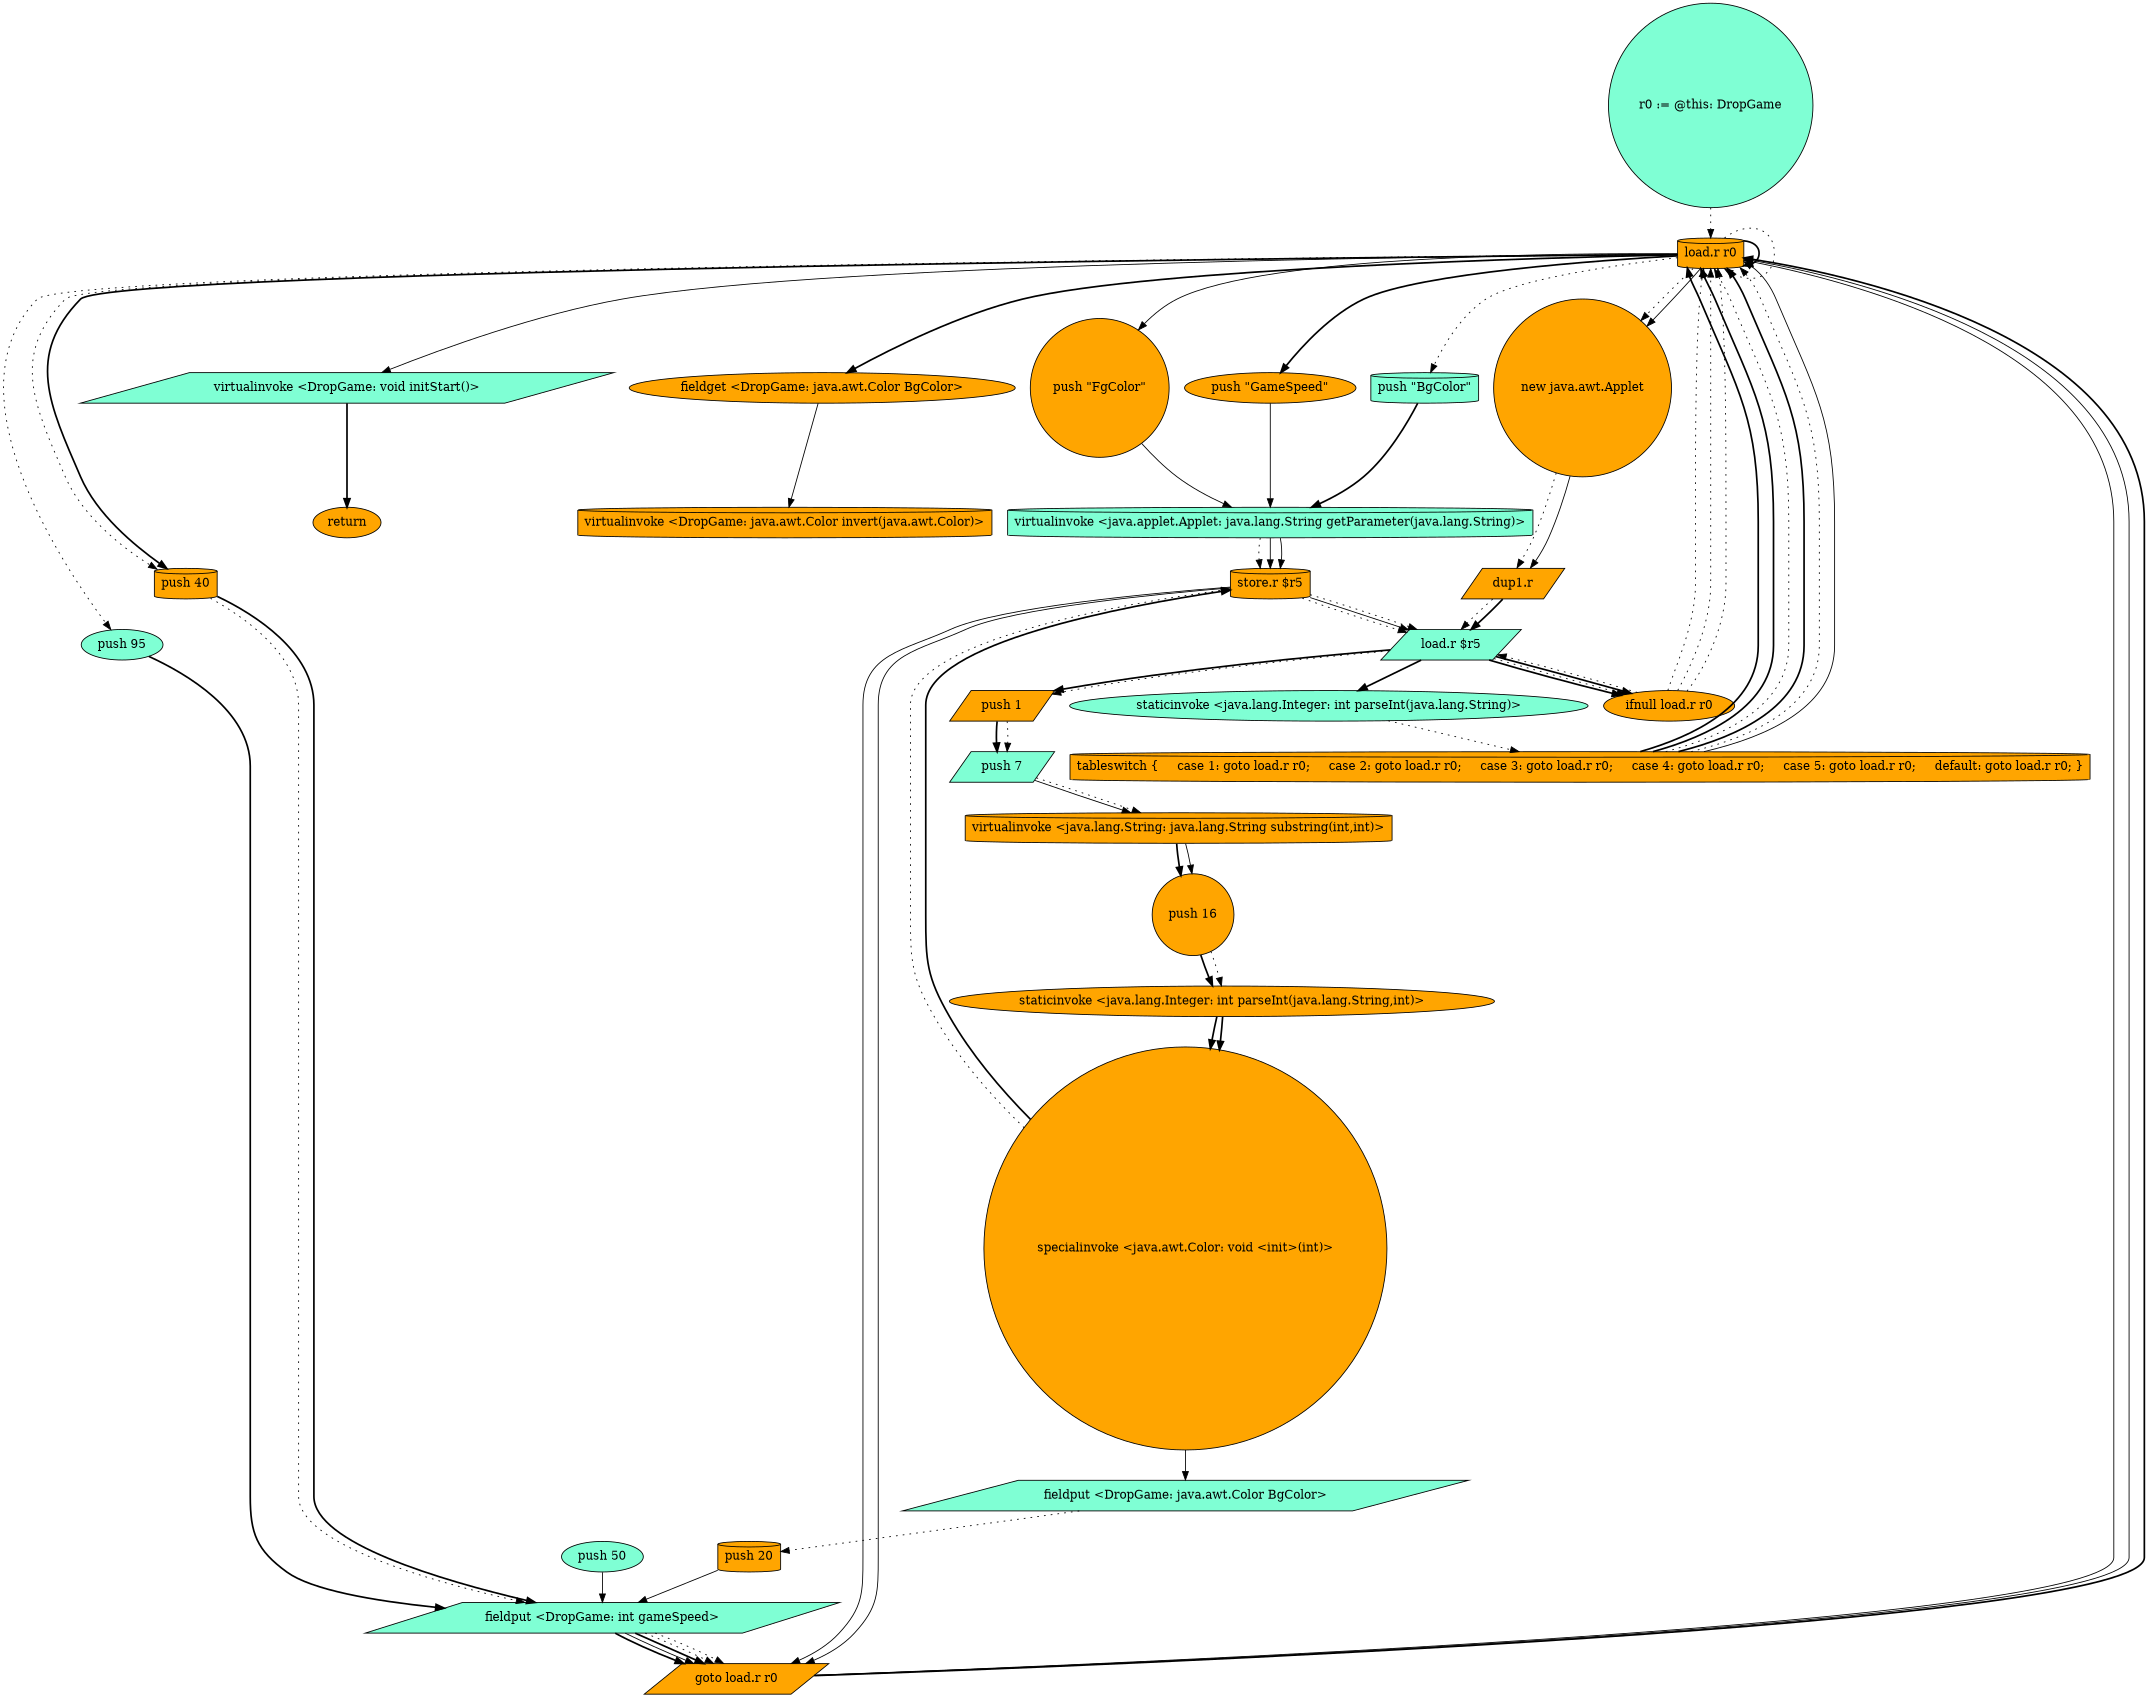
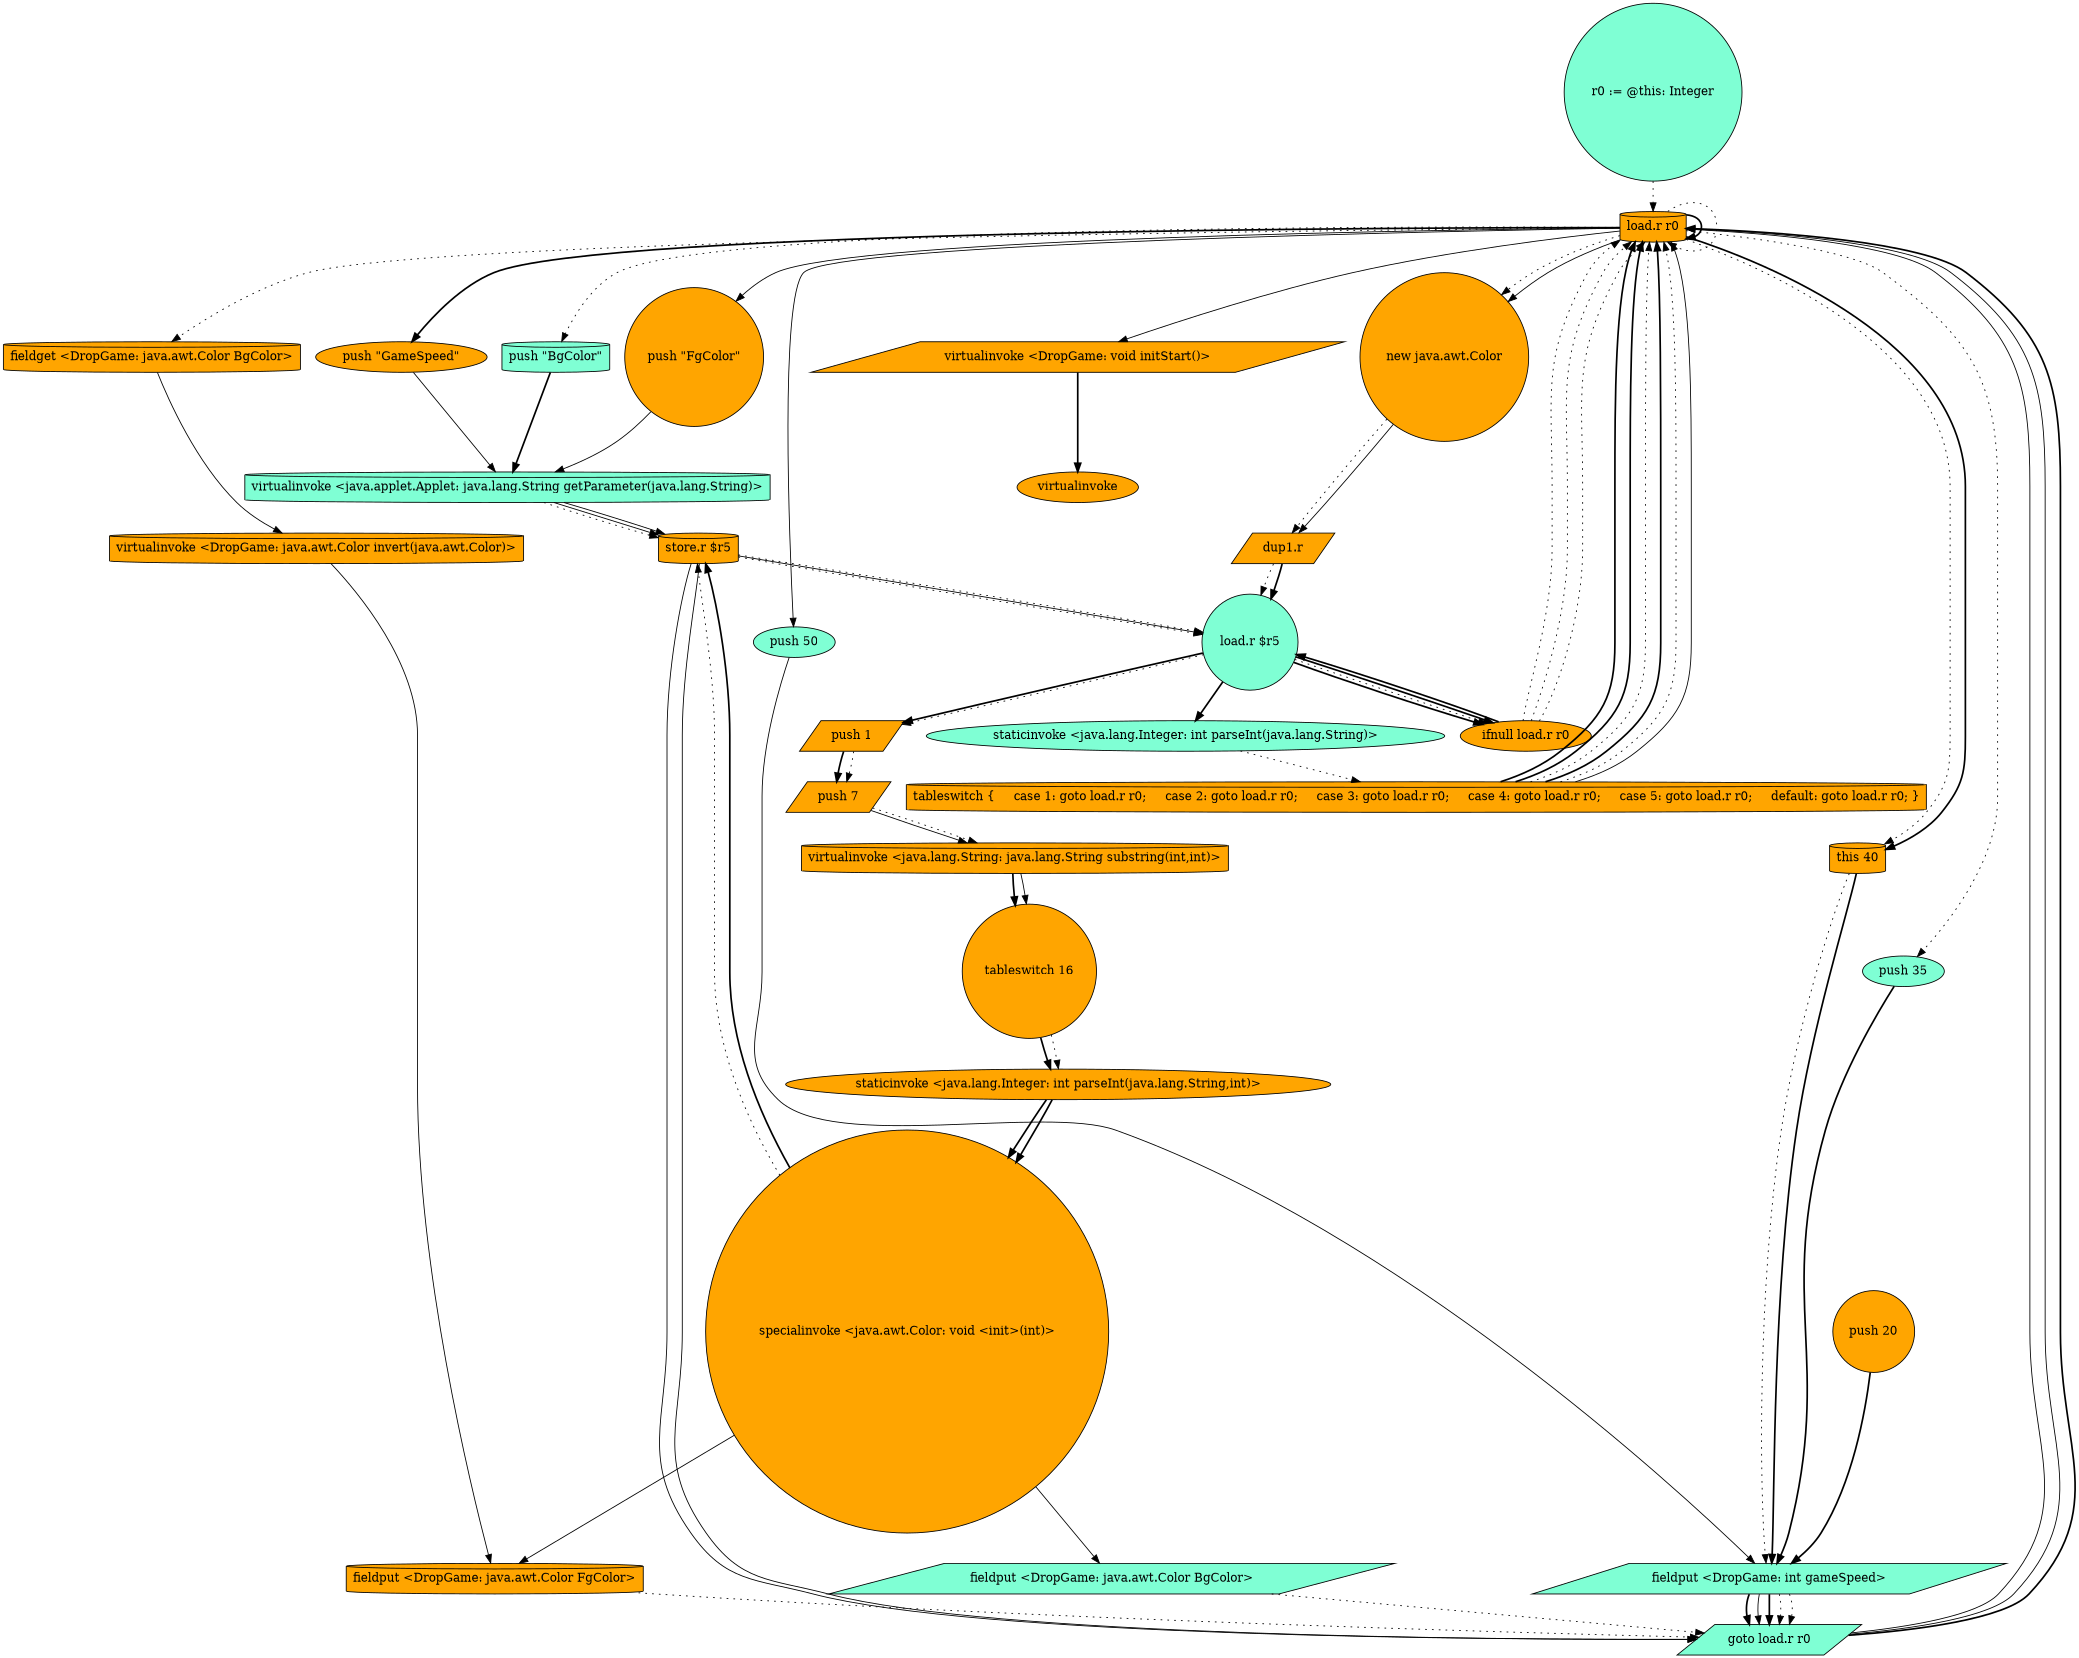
(1711, 105) -> (1653, 92)
none -> (806, 272)
(1237, 274) -> (600, 249)
(347, 388) -> (1078, 357)
(822, 388) -> (152, 357)
(1583, 388) -> (1444, 357)
(347, 523) -> (1078, 487)
(186, 584) -> (1858, 858)
(122, 645) -> (1903, 971)
(1451, 645) -> (1250, 642)
(1572, 674) -> (1402, 688)
(1002, 767) -> (838, 797)
(1193, 915) -> (1029, 971)
(934, 1531) -> (1484, 1613)
(749, 1557) -> (1874, 1332)
none -> (495, 1579)
(682, 1585) -> (1849, 1472)
(737, 1679) -> (1769, 1640)
